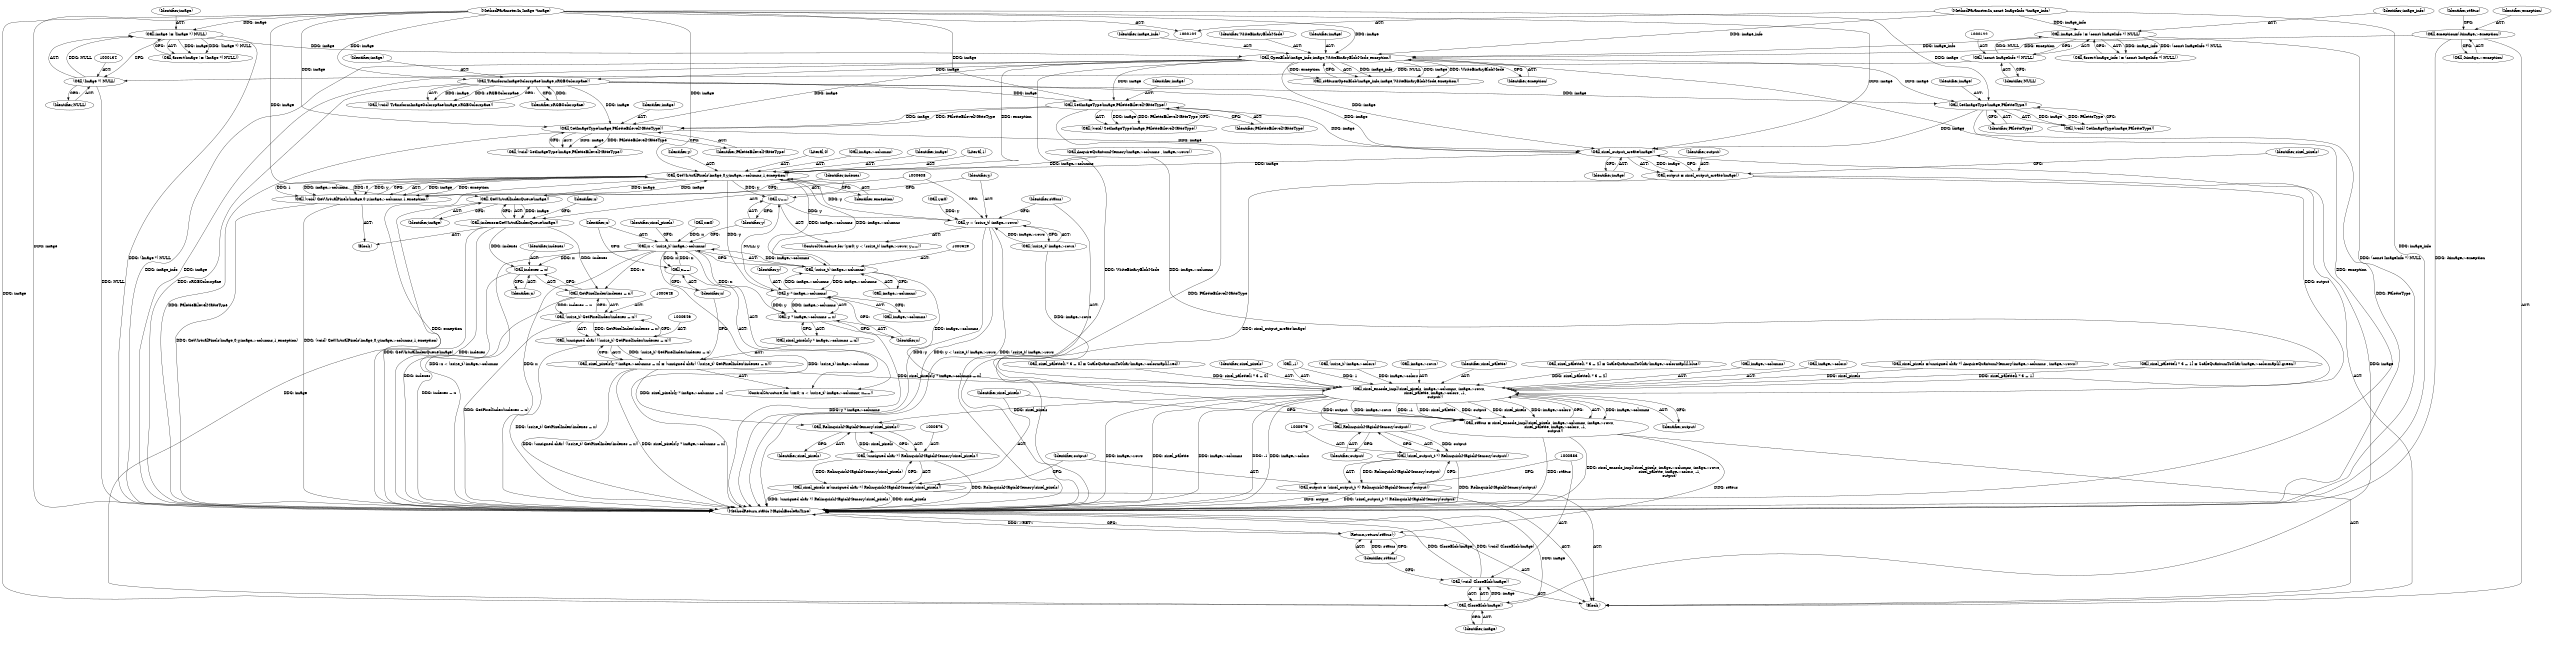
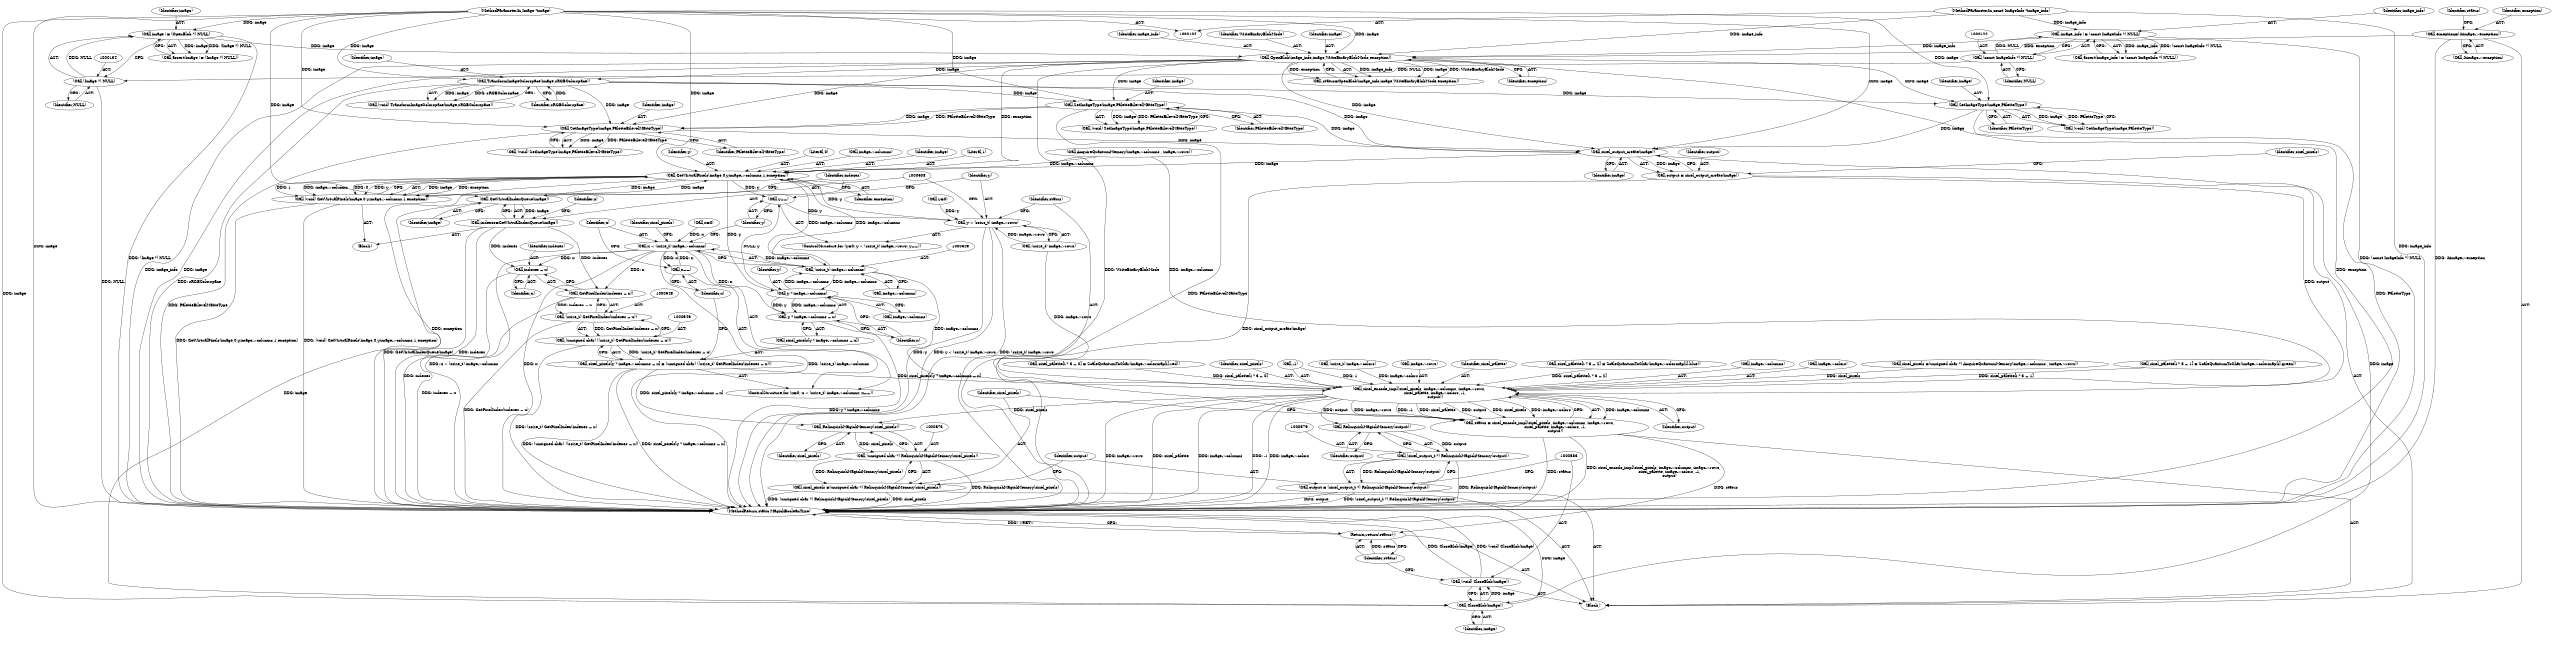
(176, 34) -> (176, 34)
(1473, 594) -> (1473, 594)
